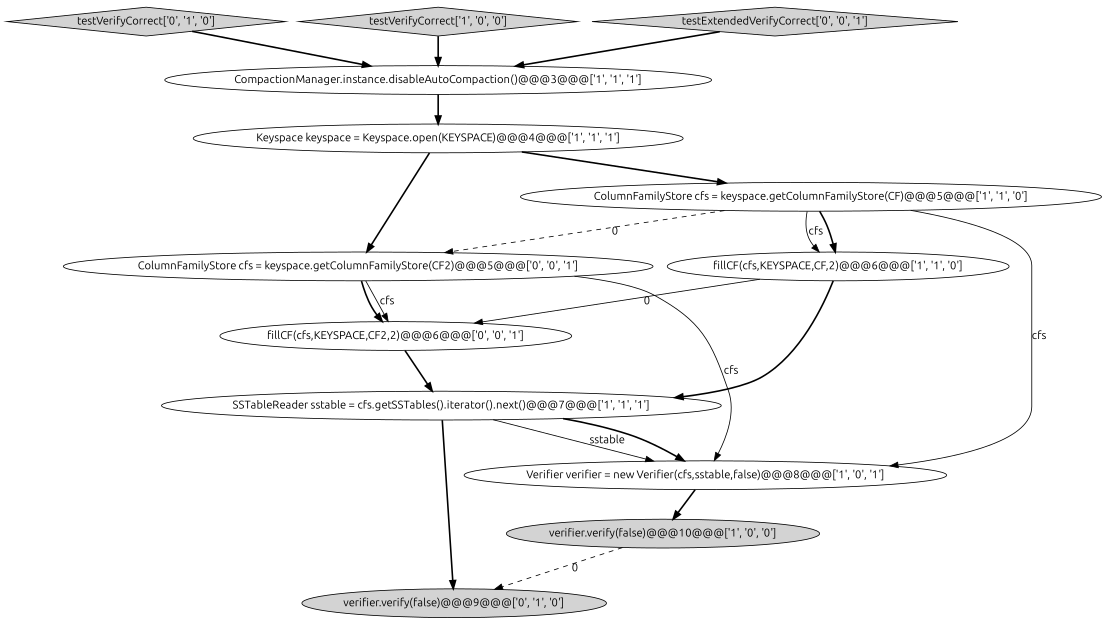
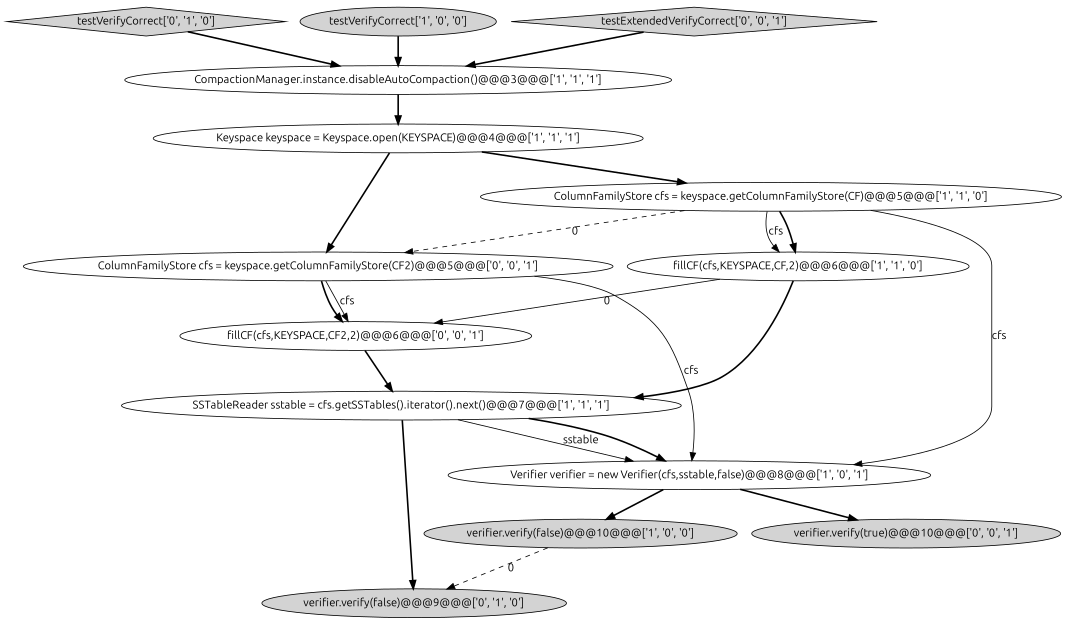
(438, 22) -> (398, 22)
none -> (906, 534)
